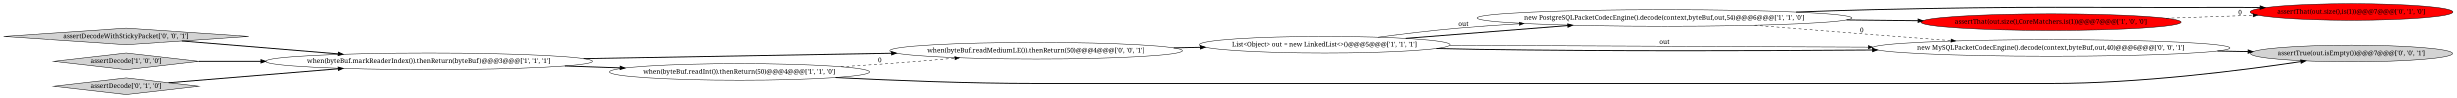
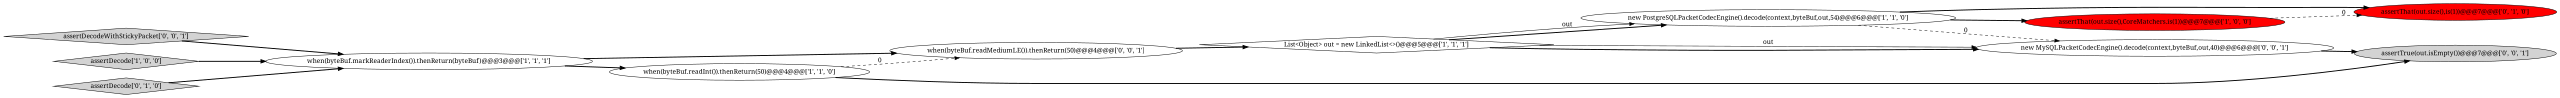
(1325, 45) -> (1377, 45)
